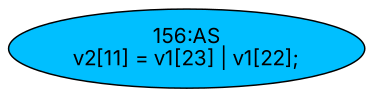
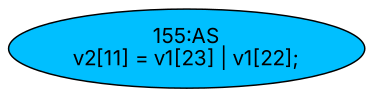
(187, 49) -> (187, 49)
